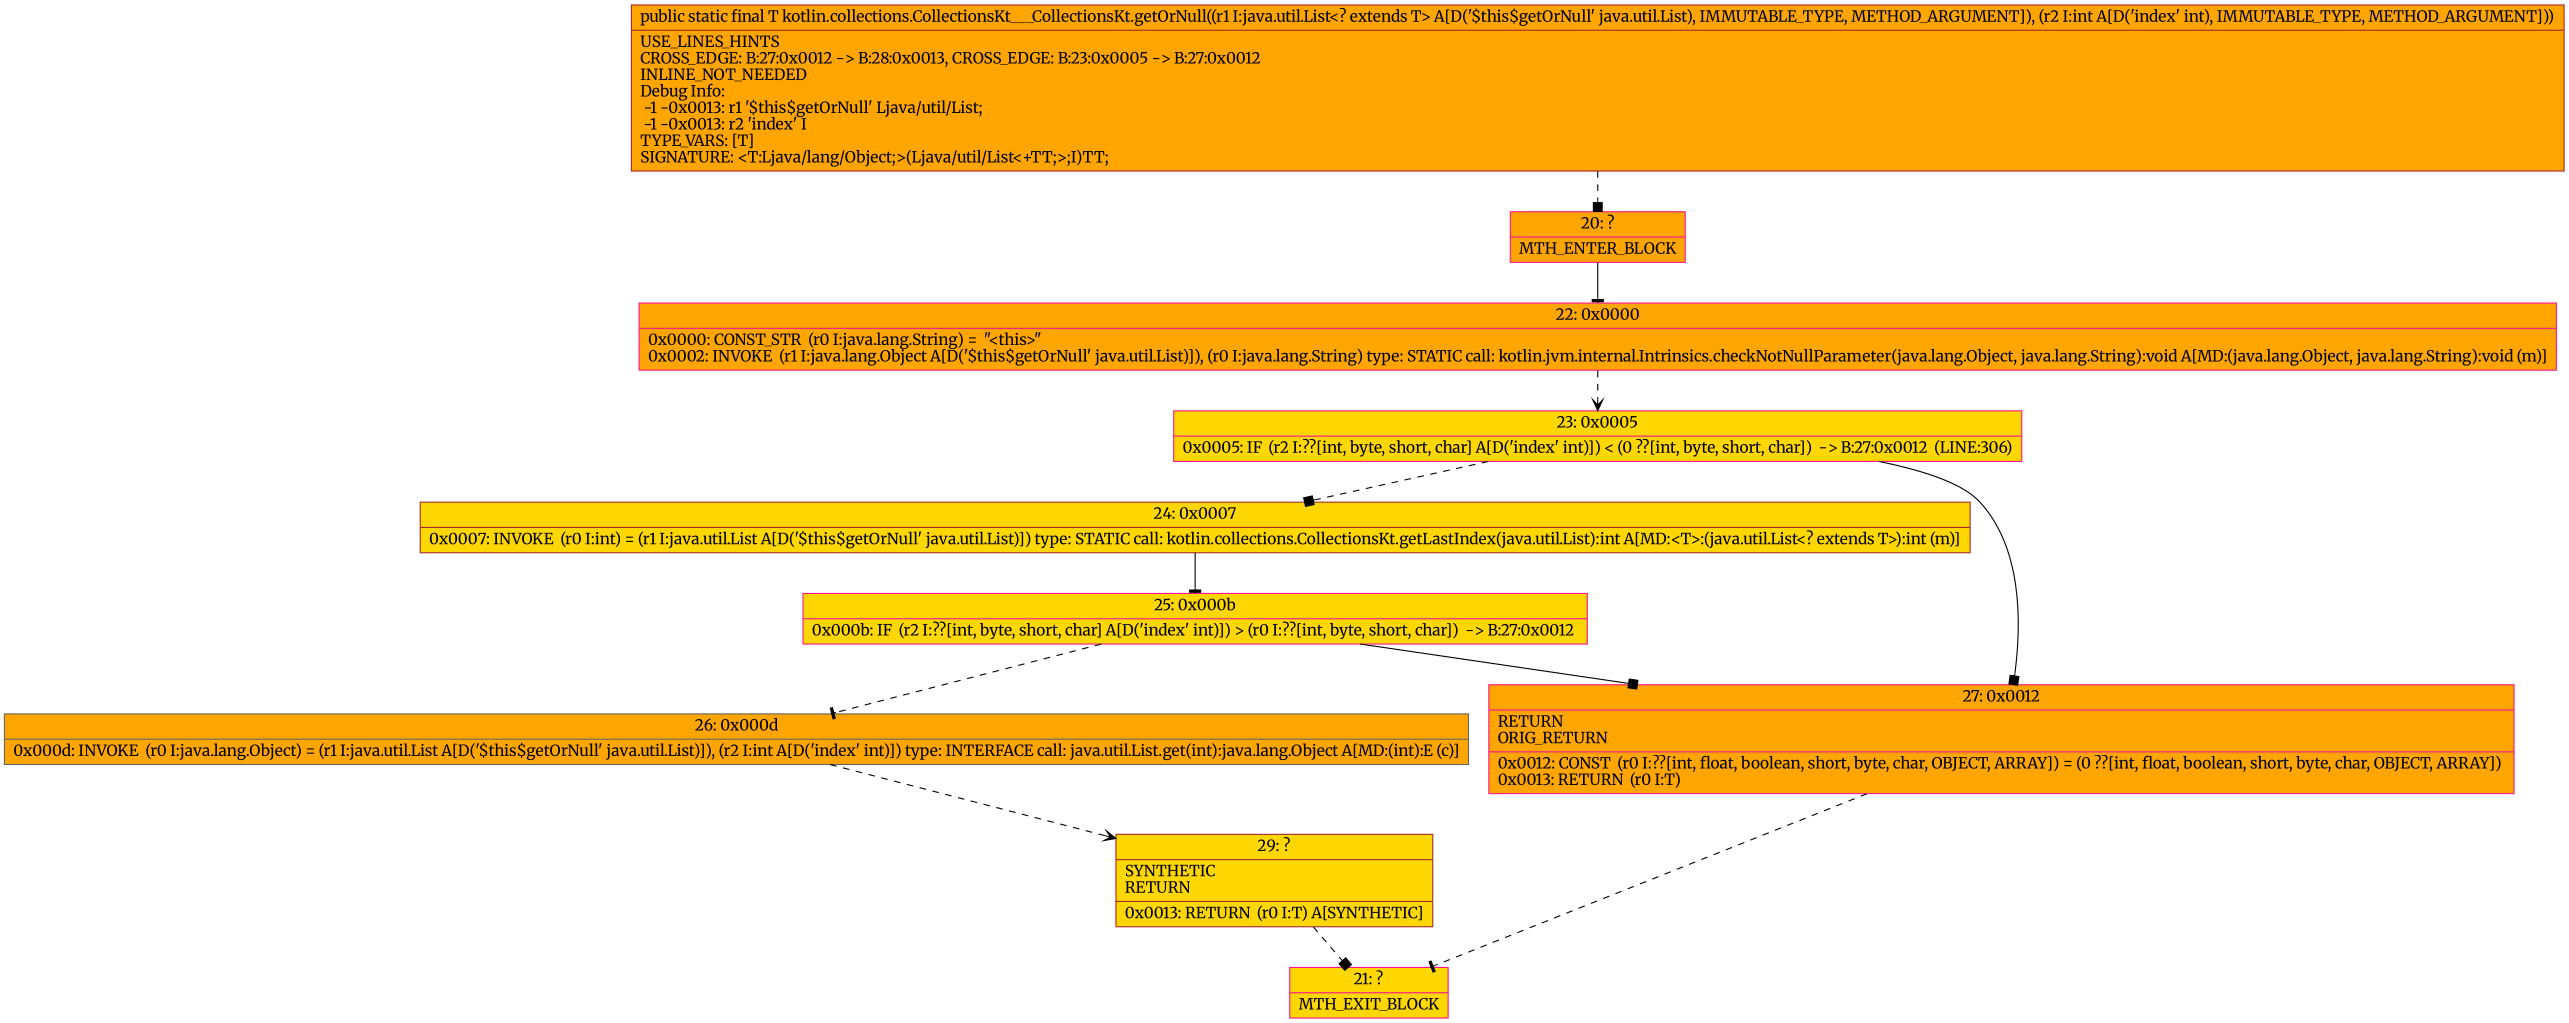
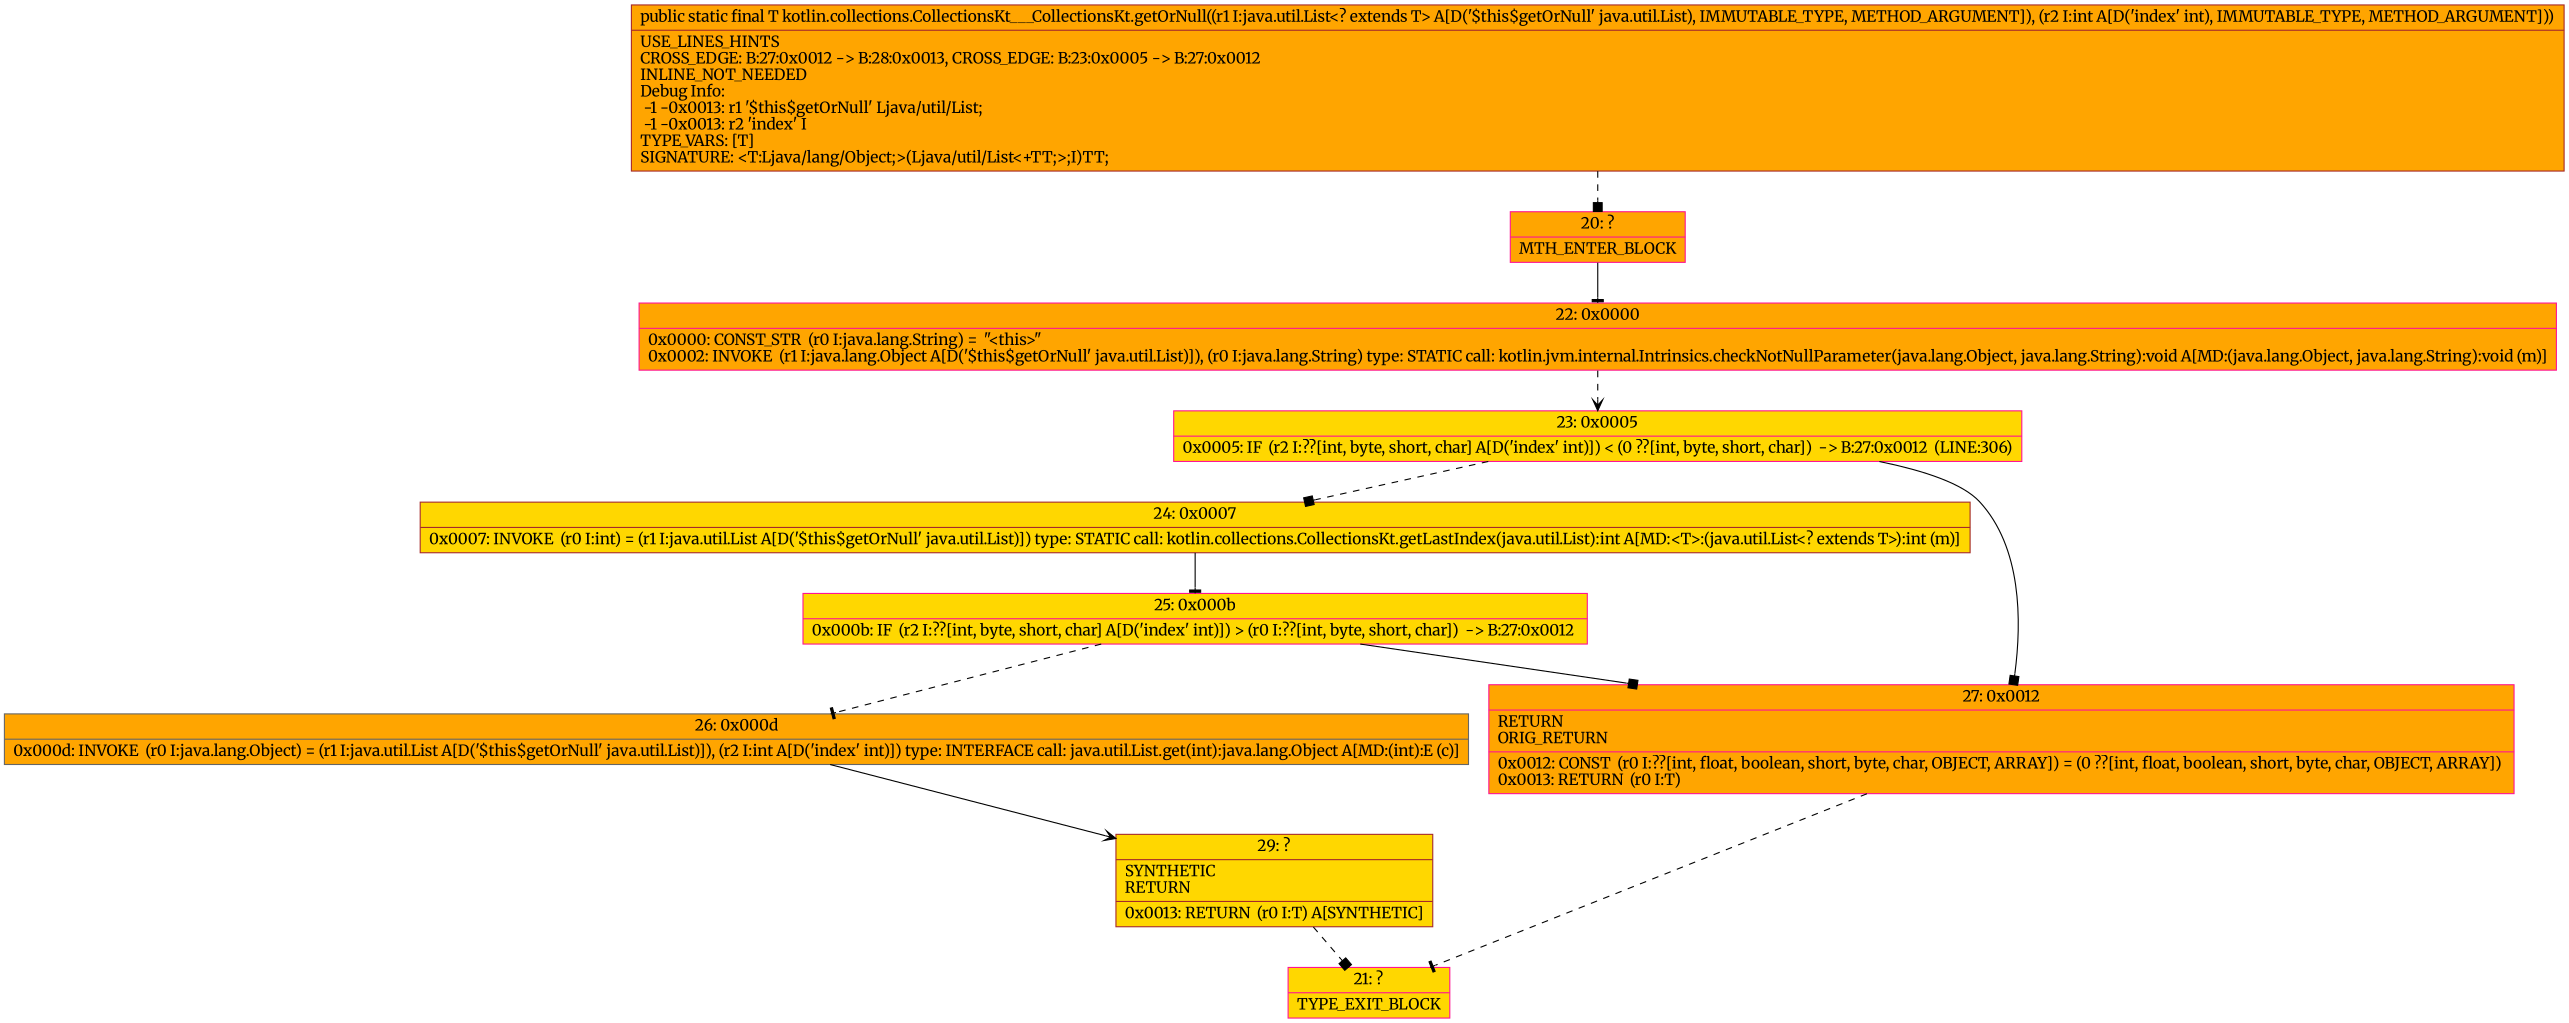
(968, 800) -> (968, 800)
(1369, 1005) -> (1369, 1005)
